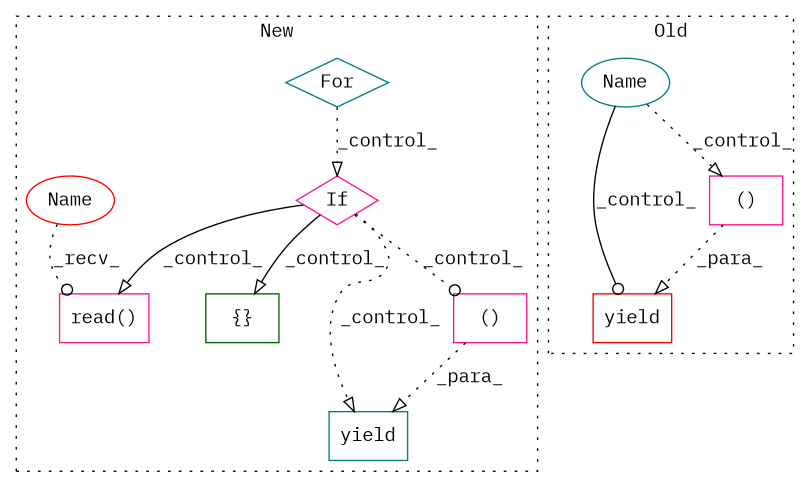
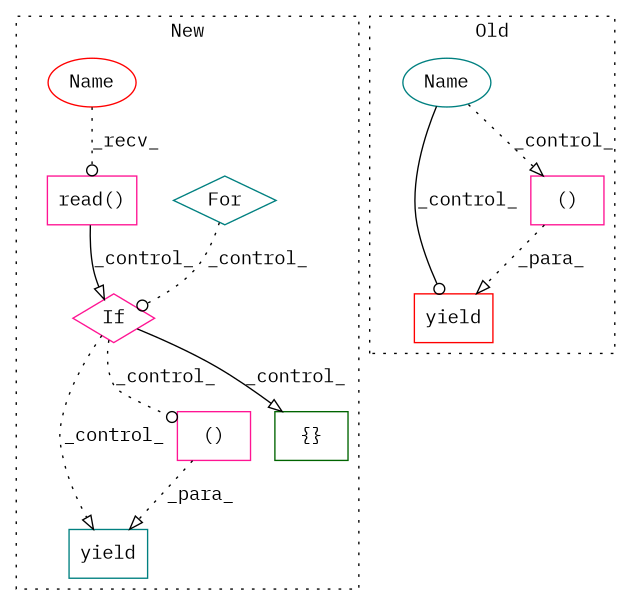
(337, 135) -> (193, 271)
(207, 228) -> (91, 257)
